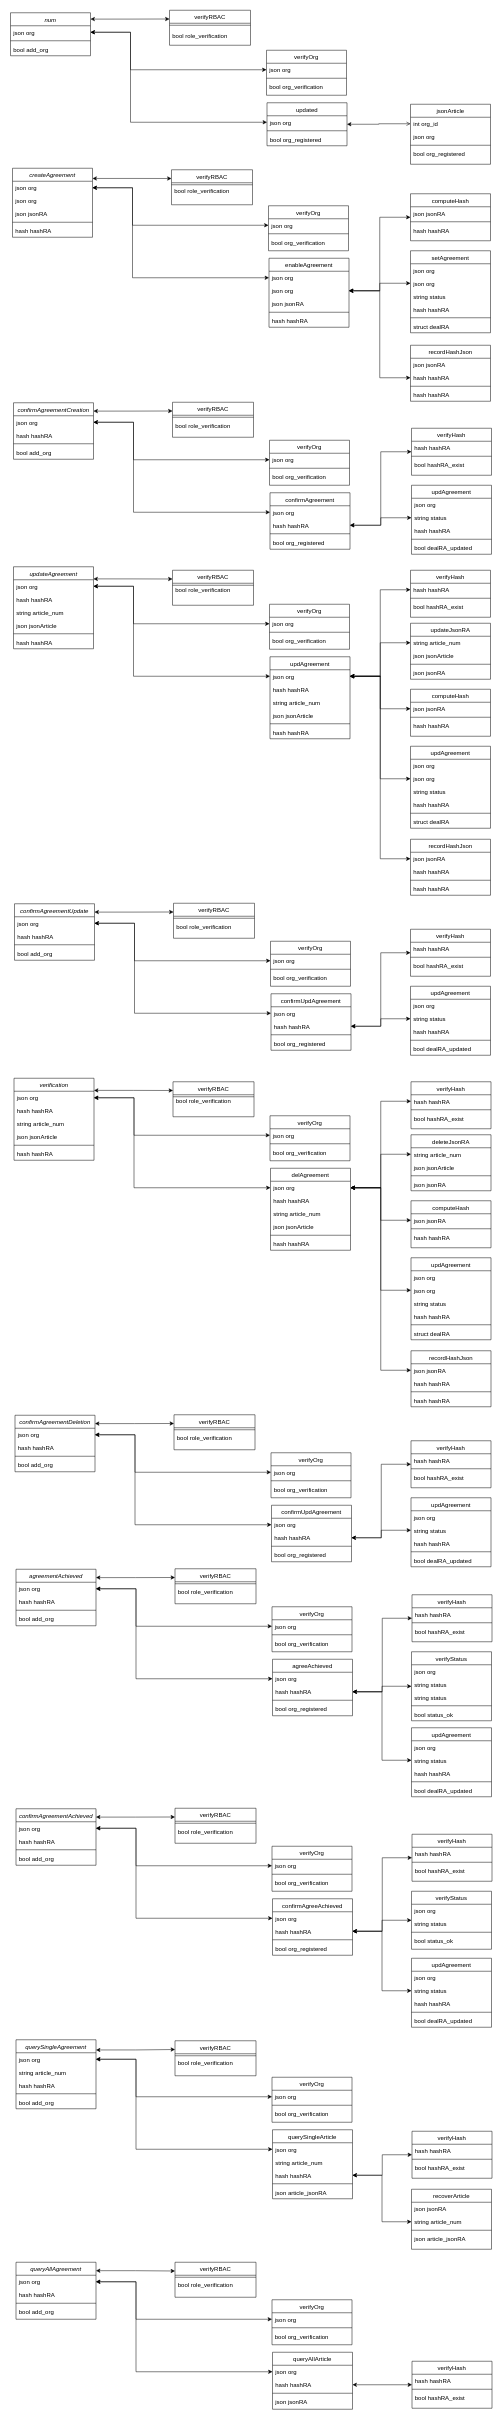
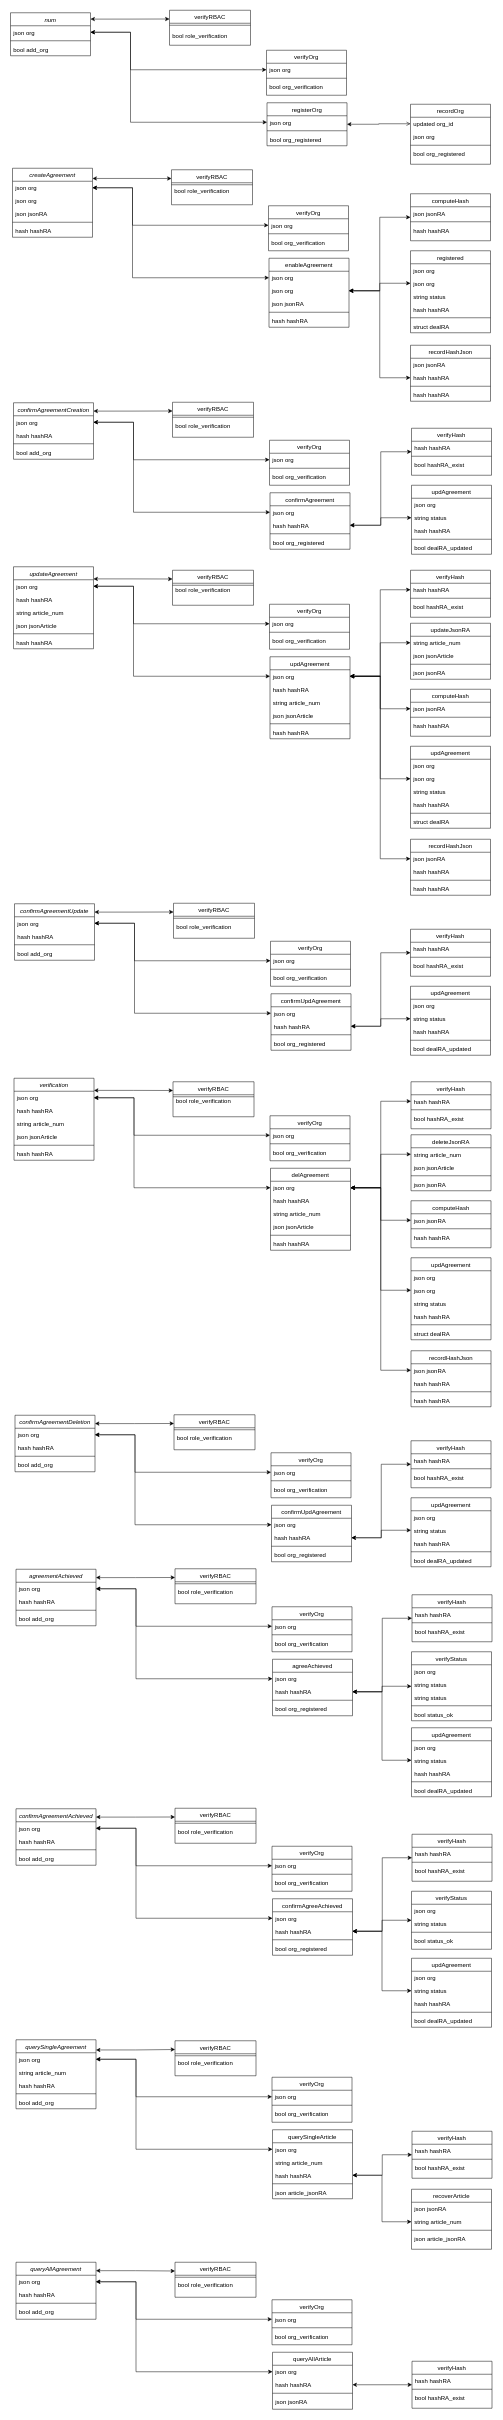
(307, 110) -> (307, 110)
(450, 111) -> (450, 111)
(427, 124) -> (435, 124)
(450, 258) -> (450, 258)
